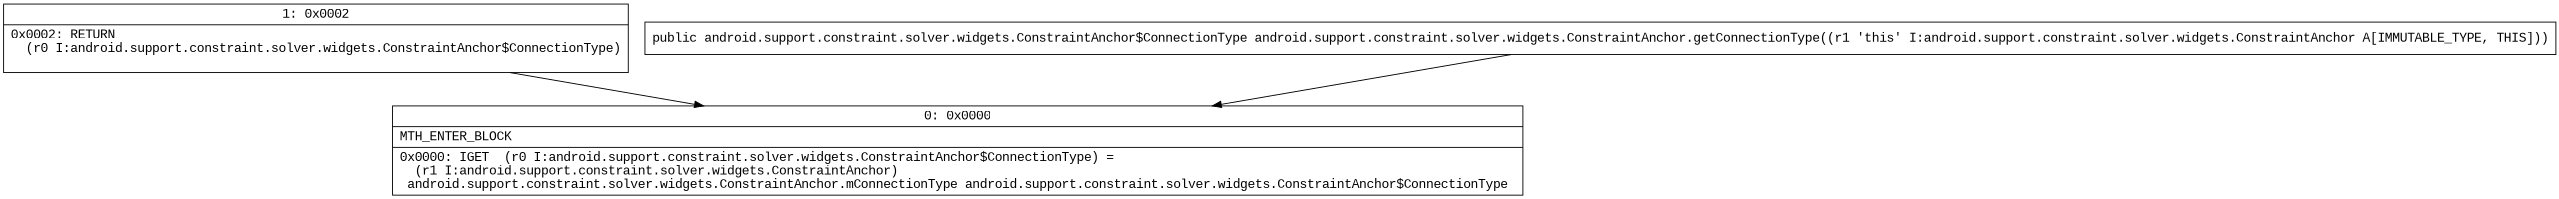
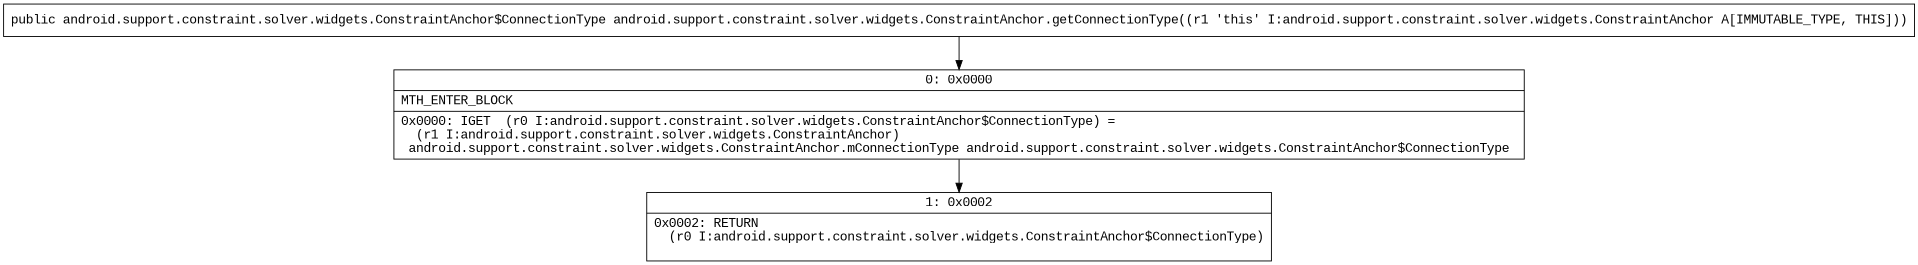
(602, 88) -> (959, 171)
